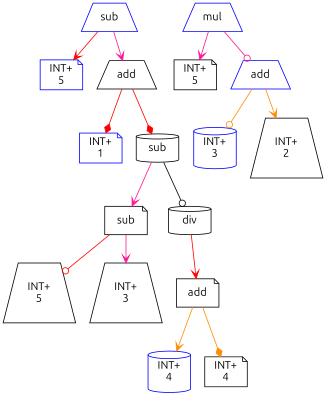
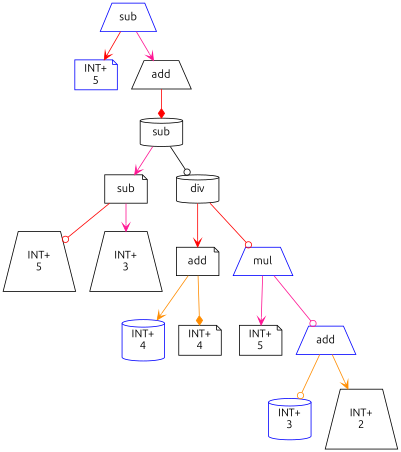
(101, 148) -> none
none -> (228, 223)
